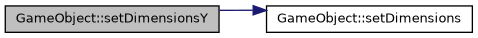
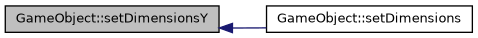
(236, 10) -> (249, 28)
